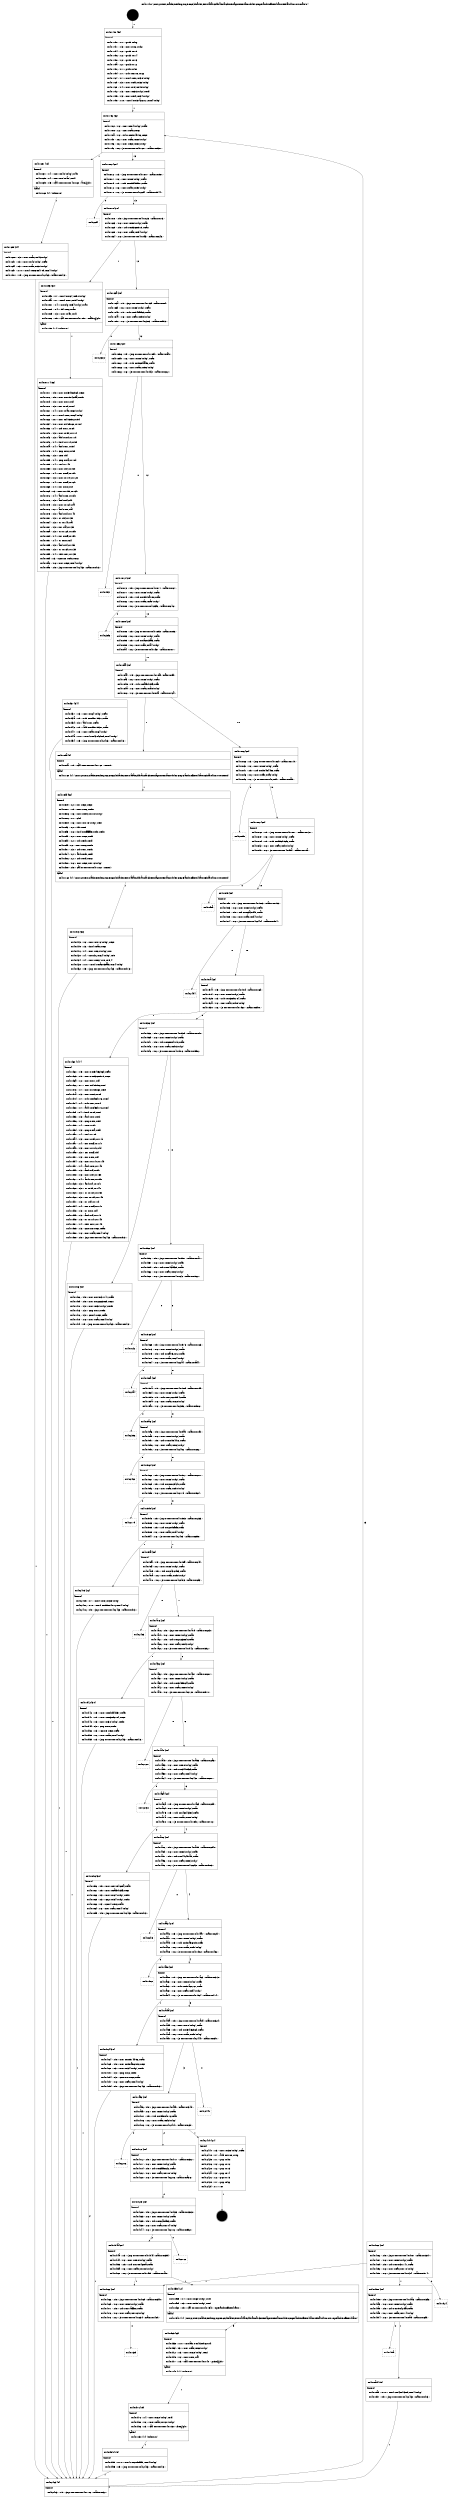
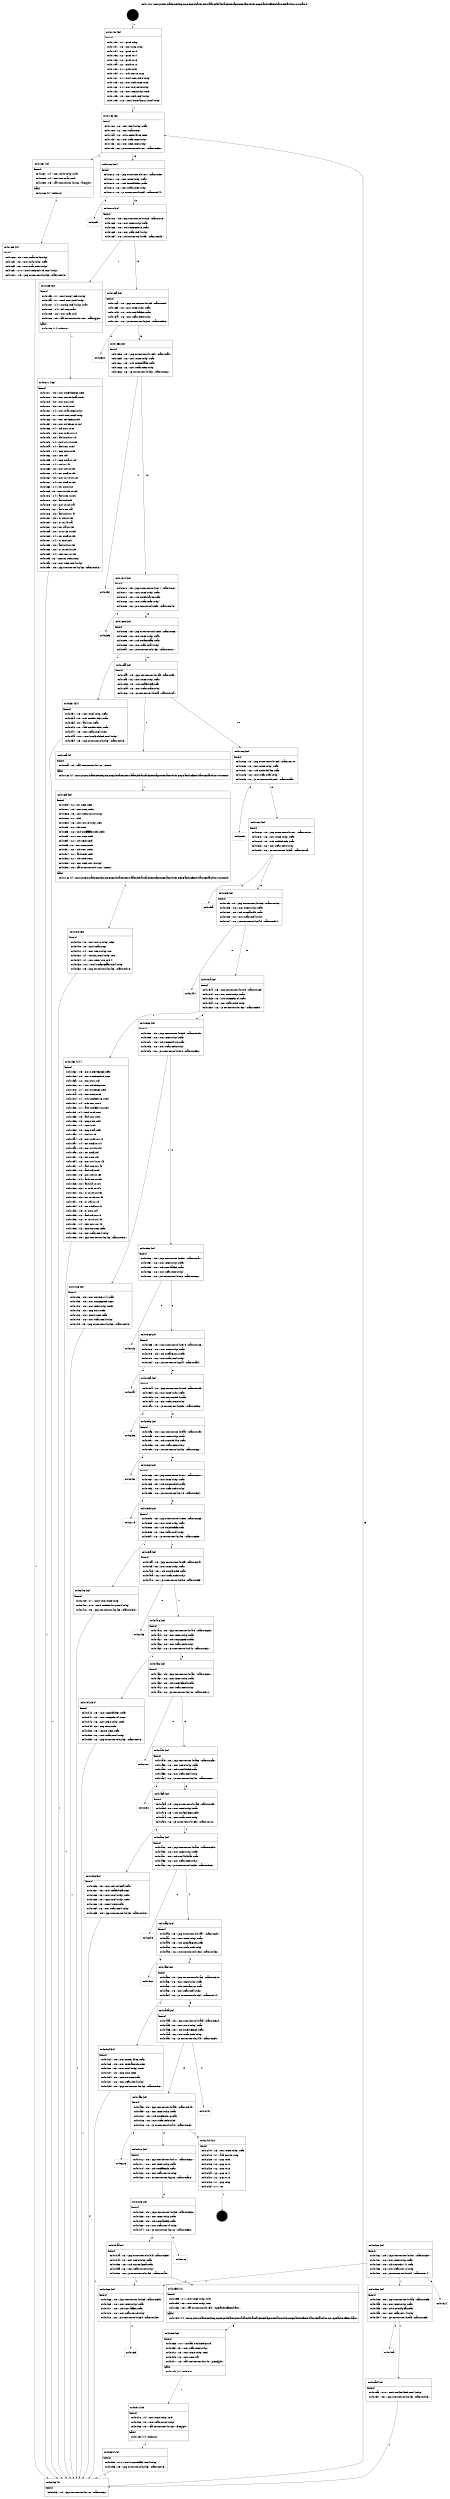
none -> (106, 675)
